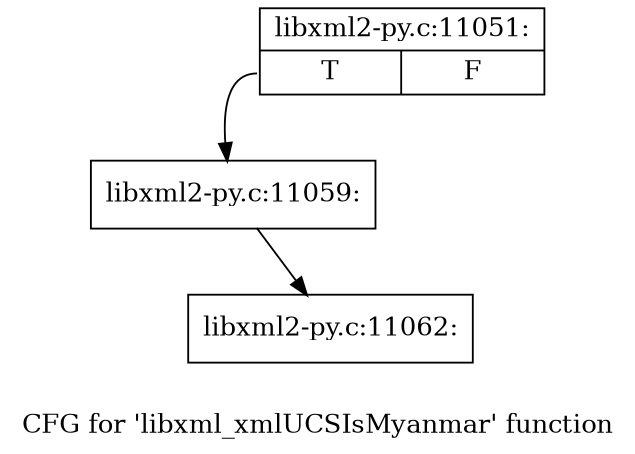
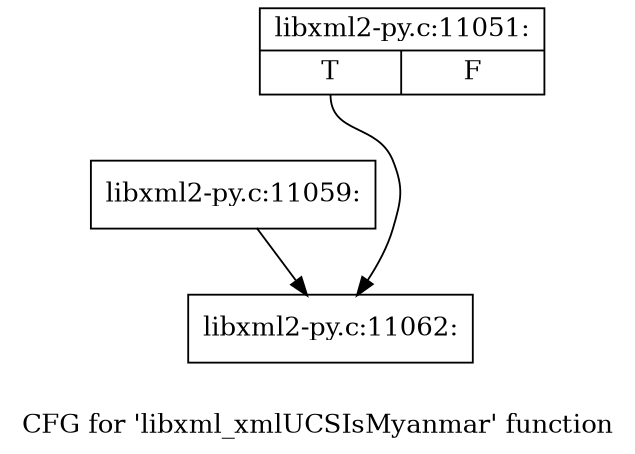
(228, 100) -> (398, 176)
